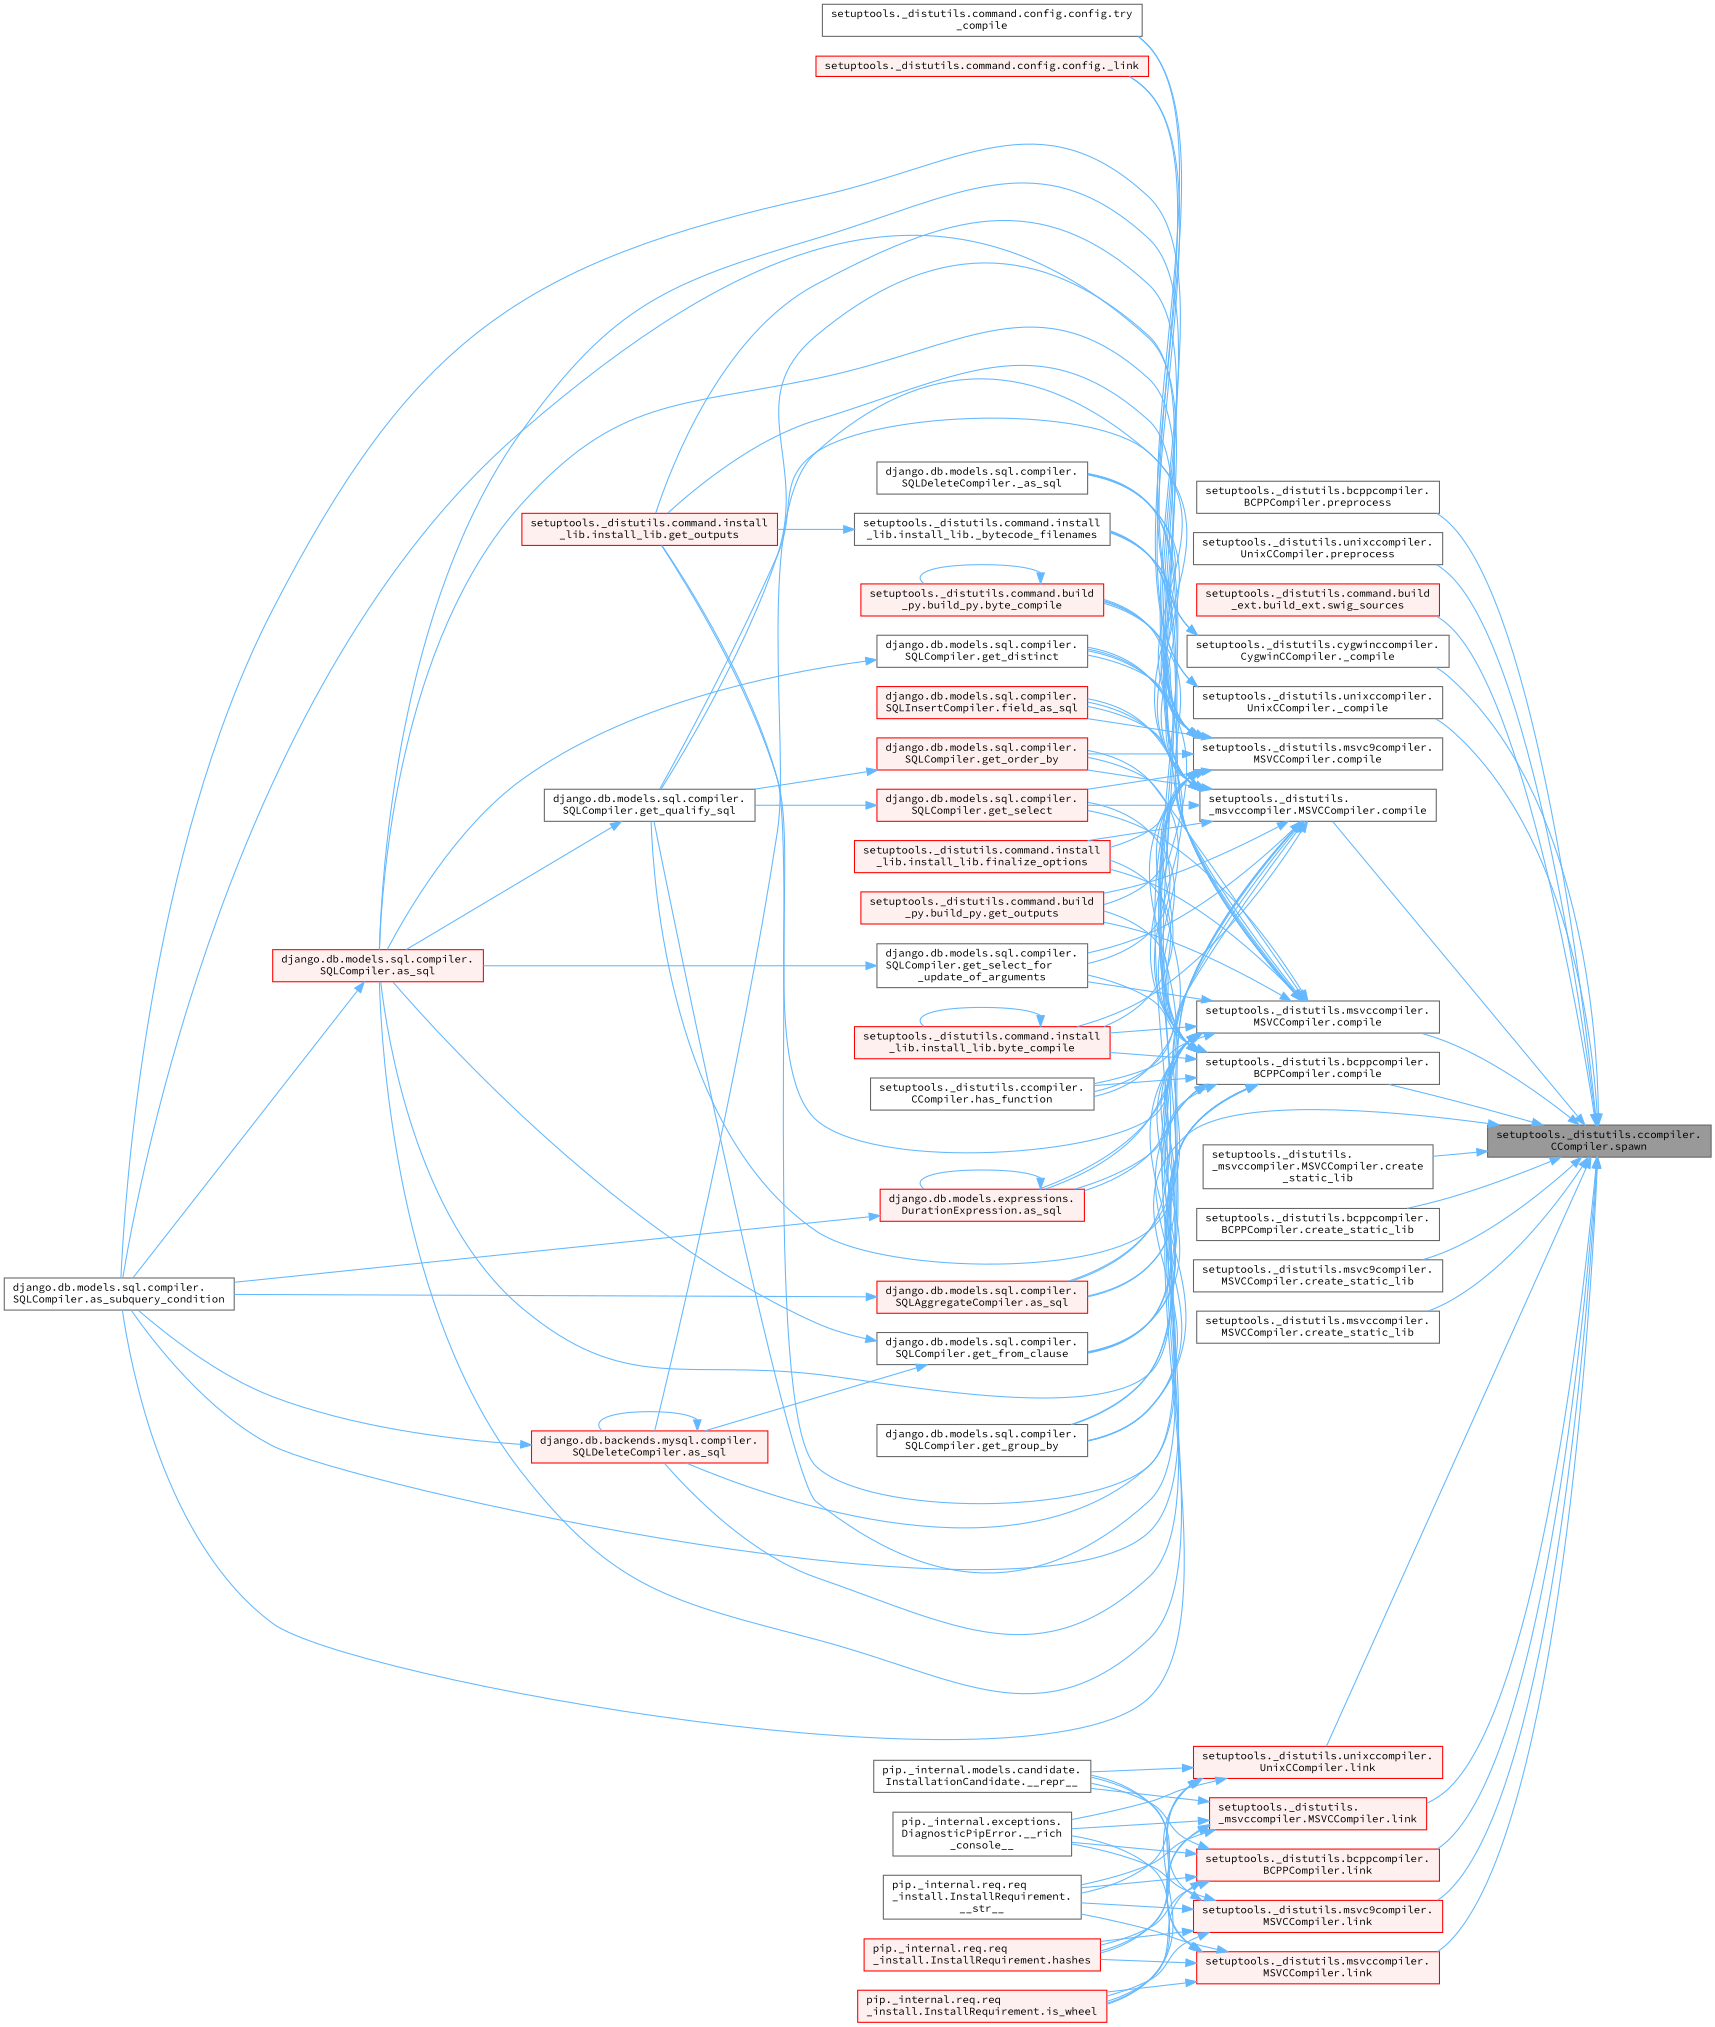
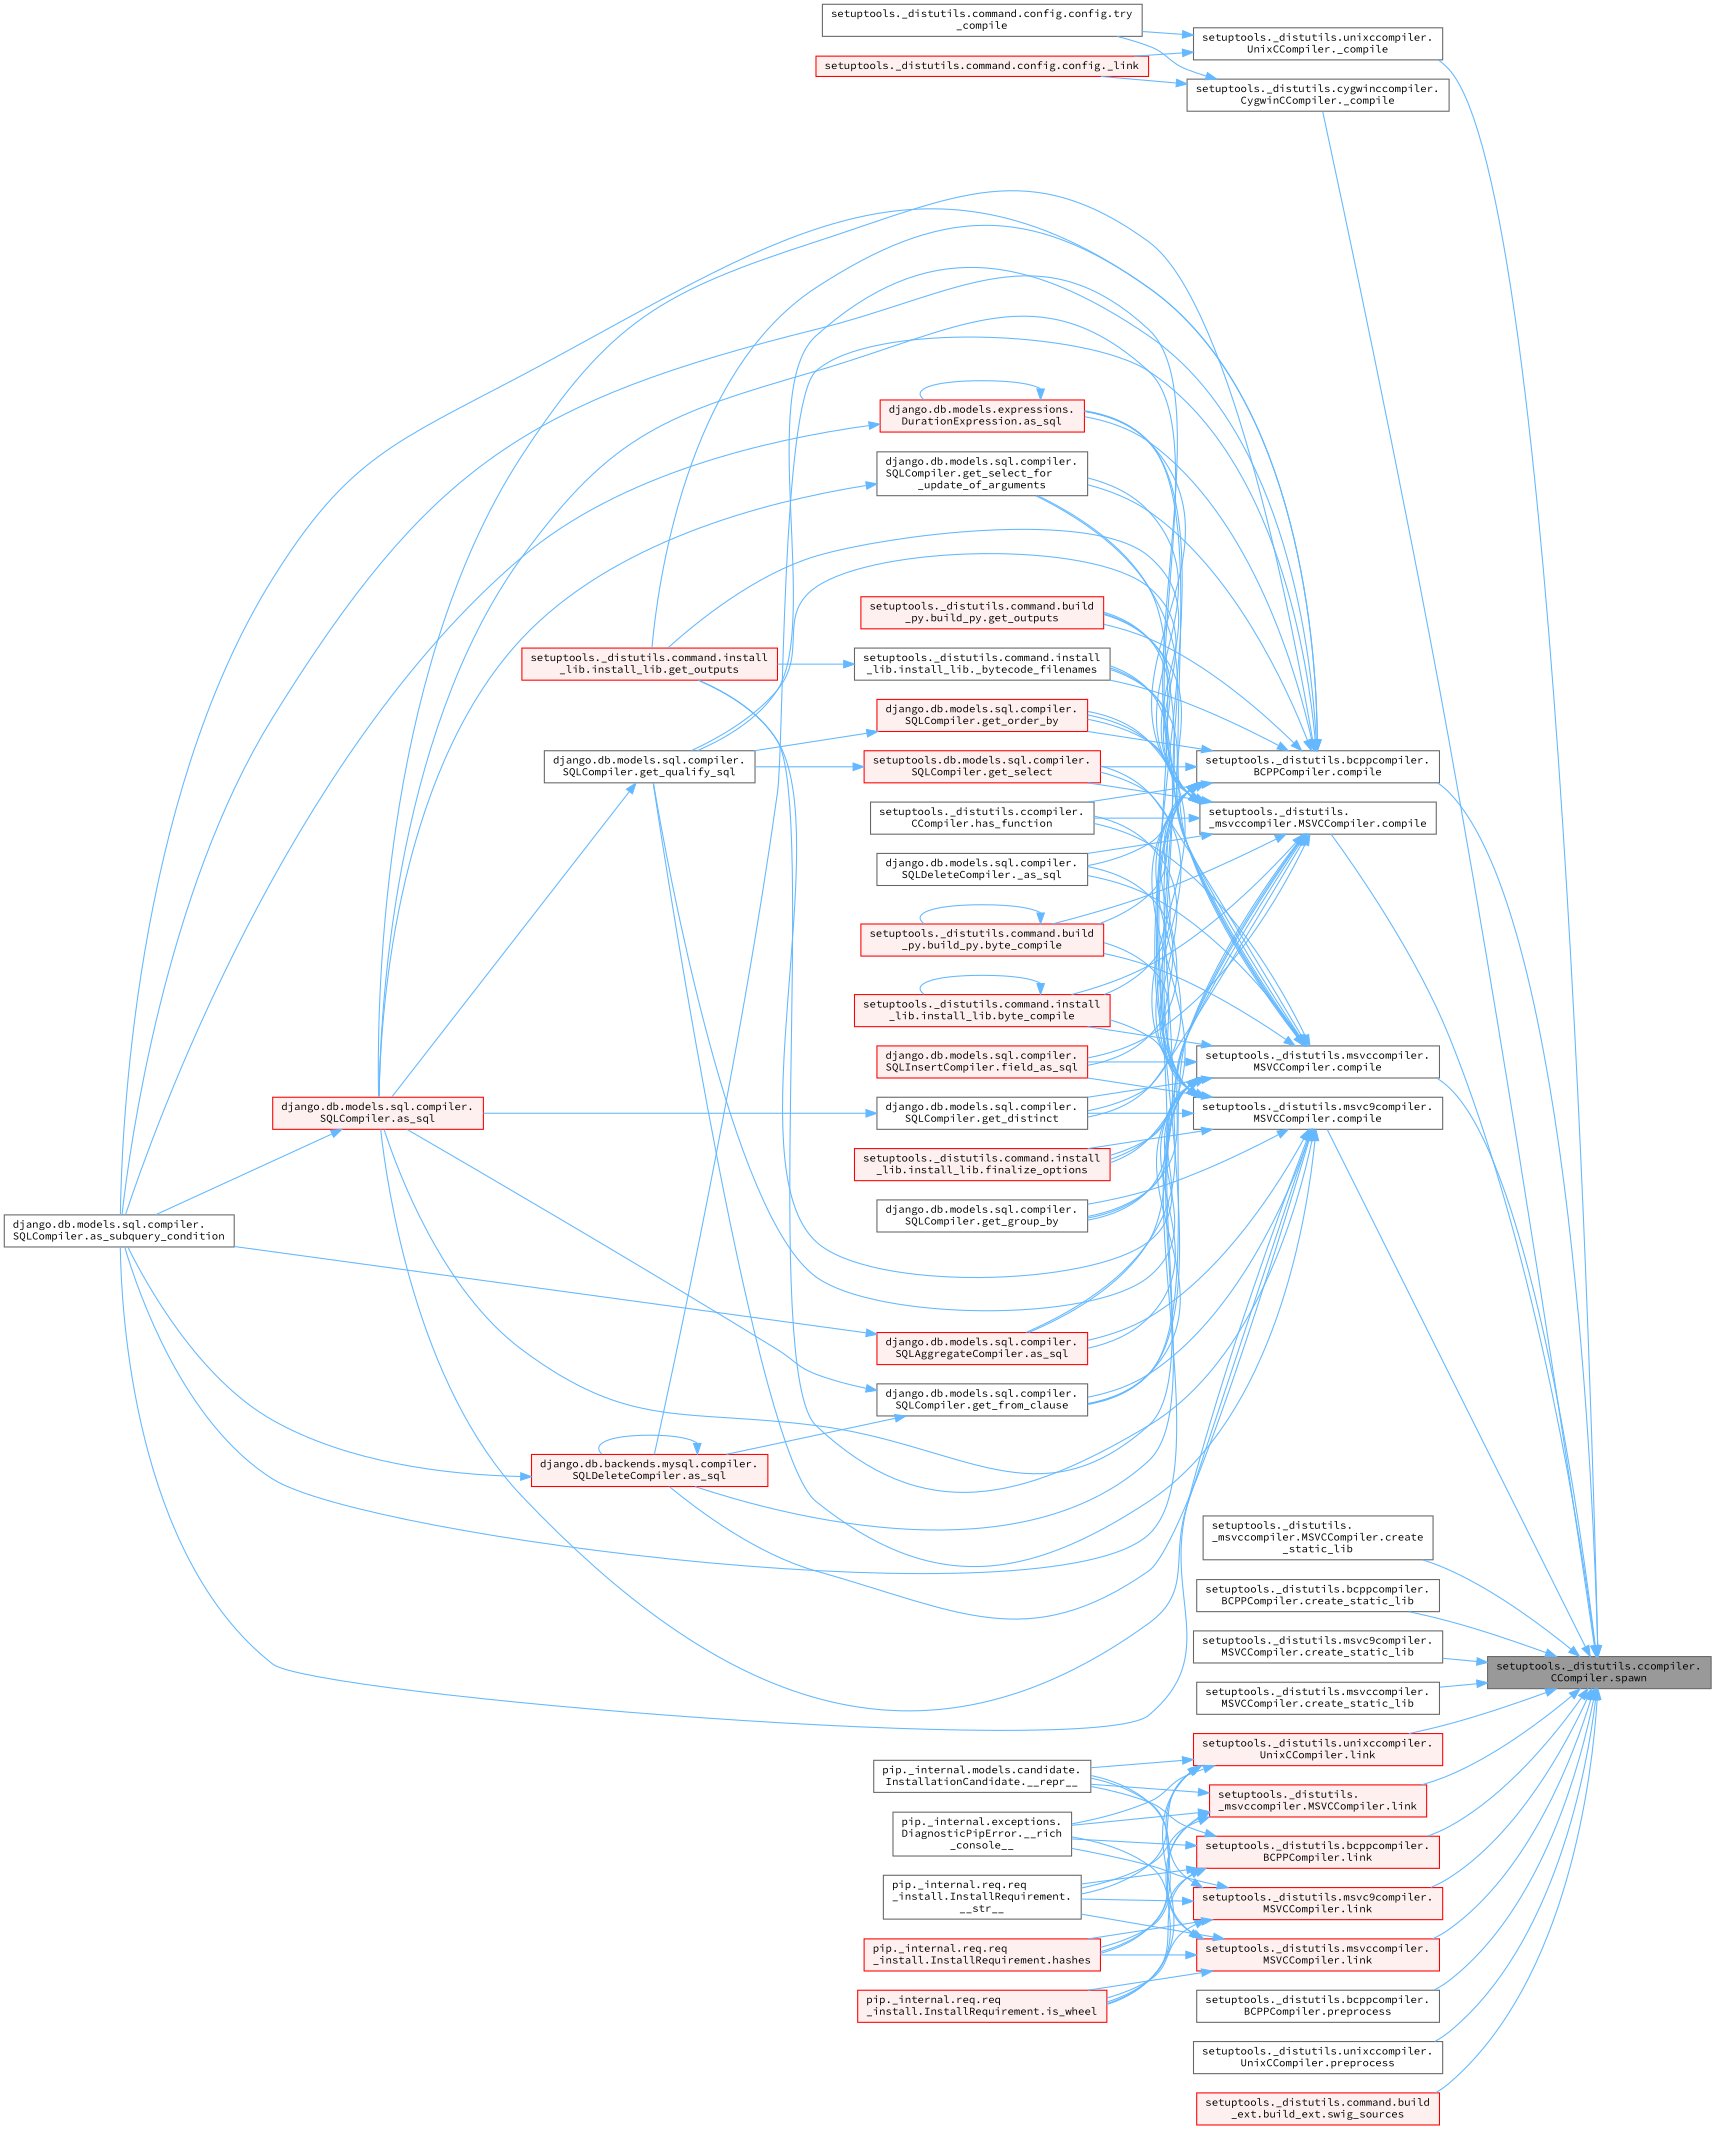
(982, 805) -> (982, 767)
(1206, 1124) -> (1456, 1388)
